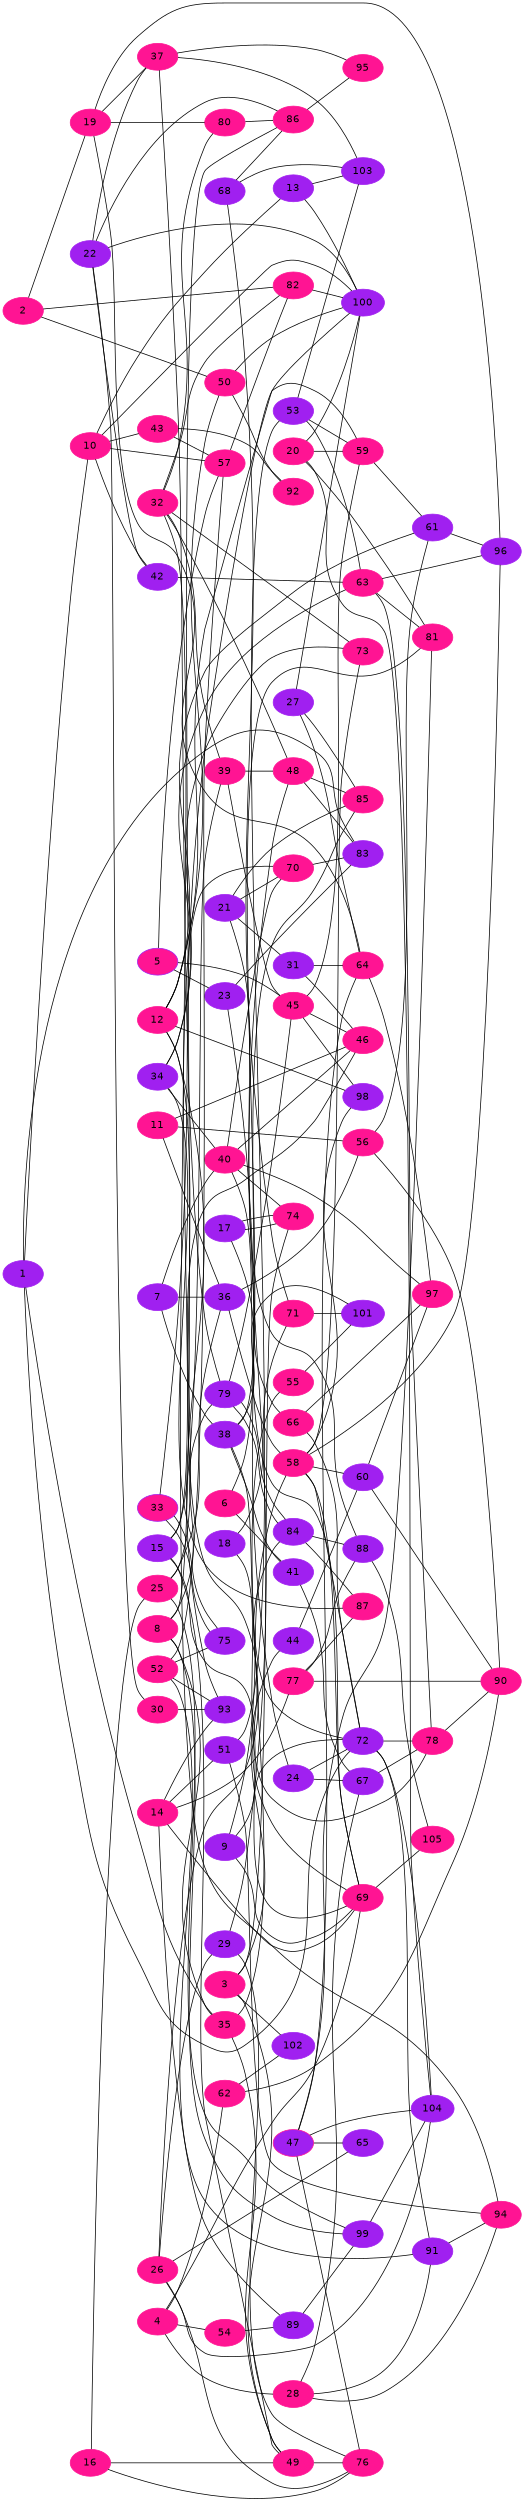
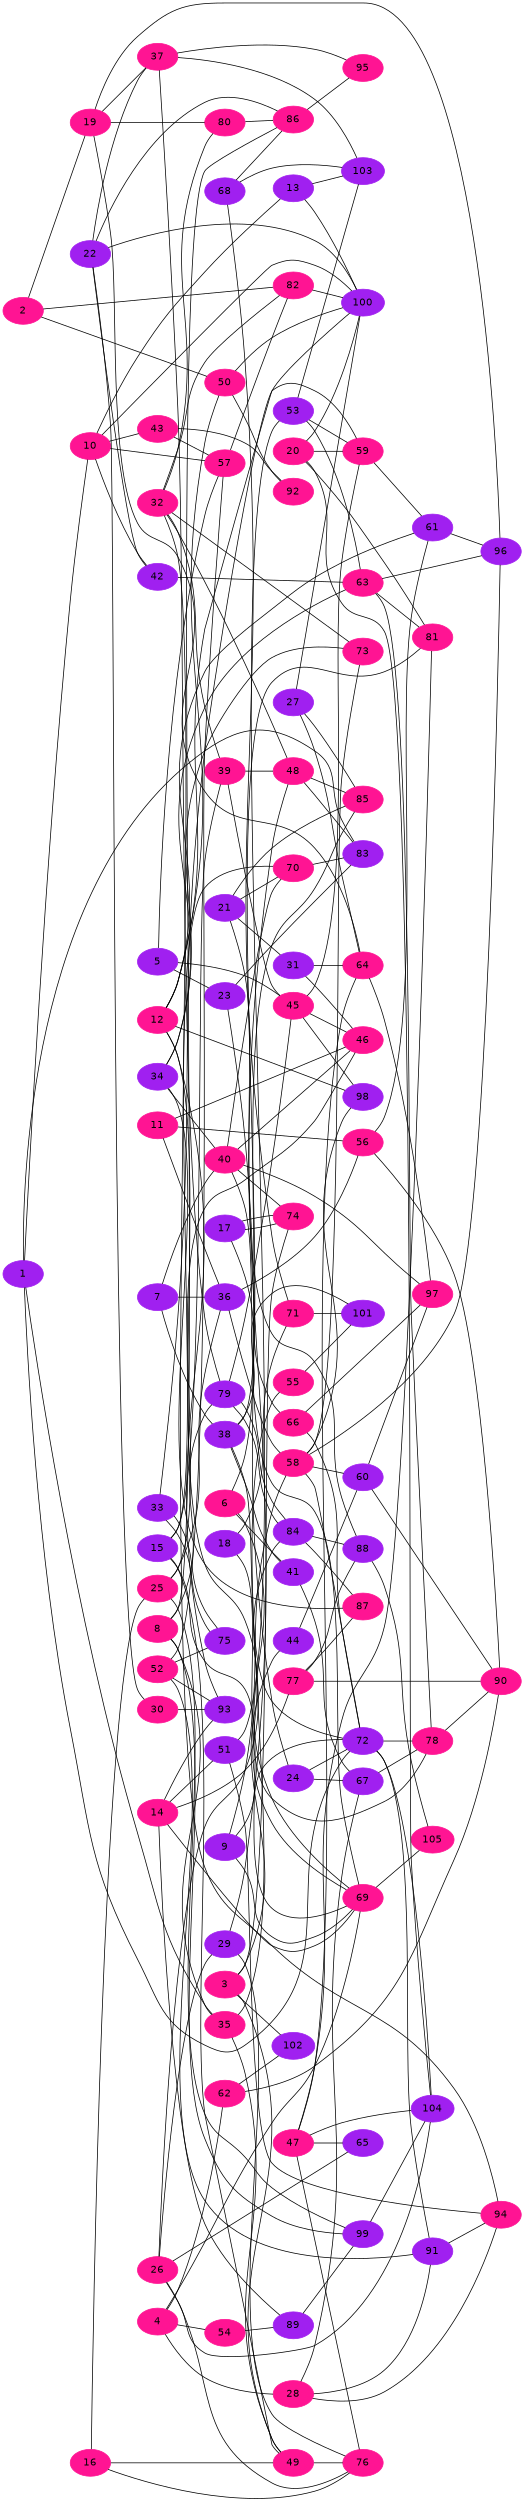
(158, 962) -> (158, 962)
(158, 1508) -> (158, 1508)
(335, 1678) -> (279, 1813)
(293, 2143) -> (293, 2143)
